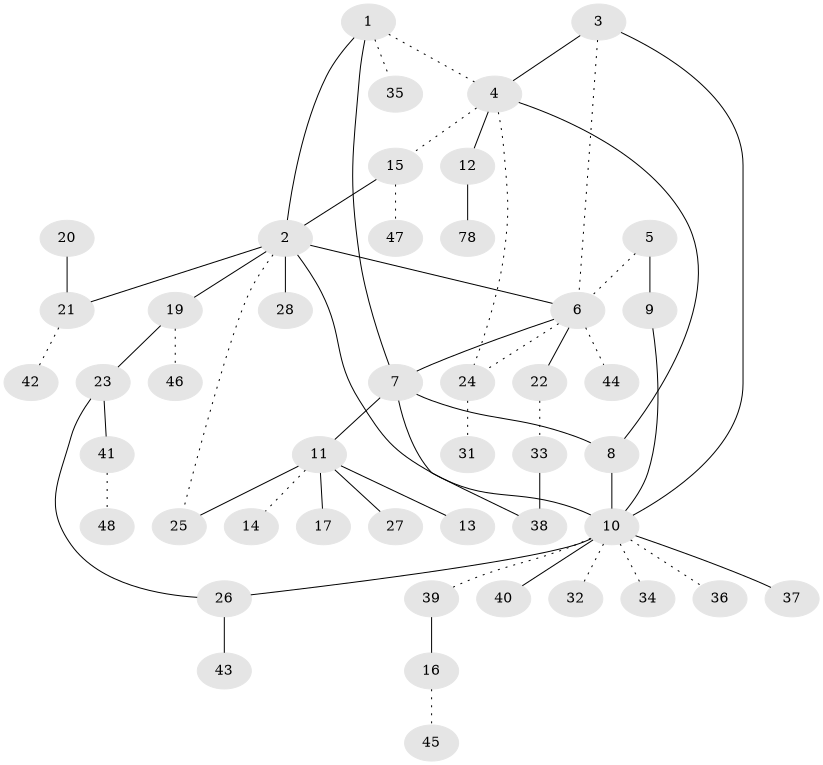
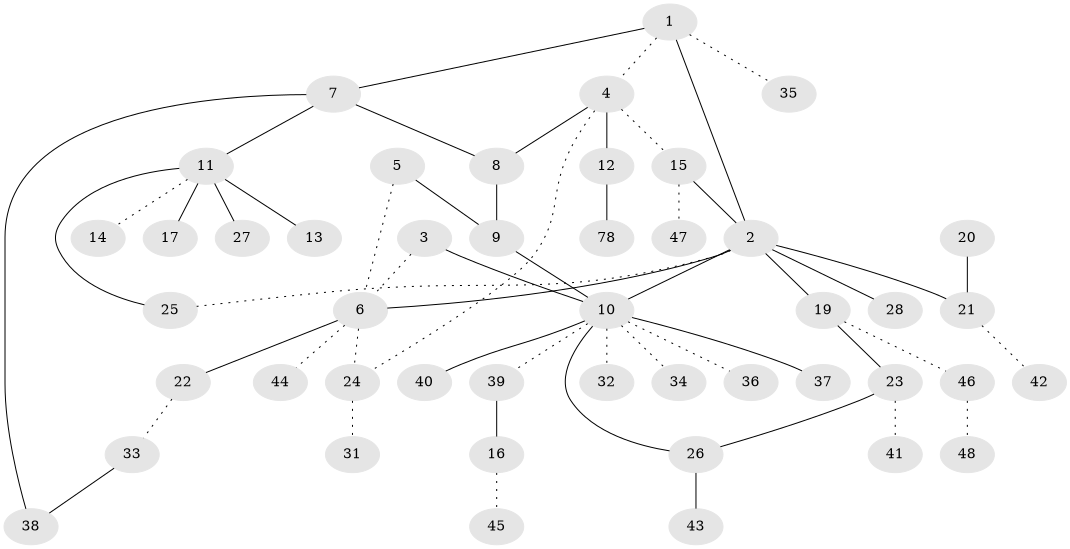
(547, 58) -> none
(492, 341) -> none
(105, 419) -> (895, 419)
(107, 491) -> (967, 419)
(612, 491) -> (497, 202)
